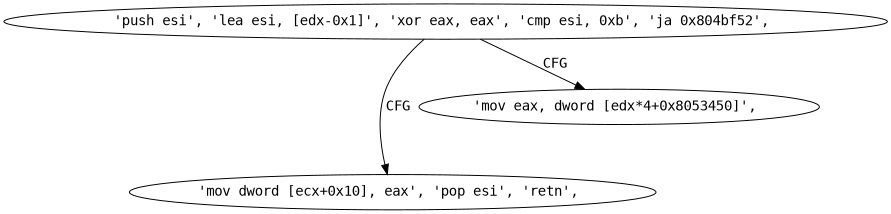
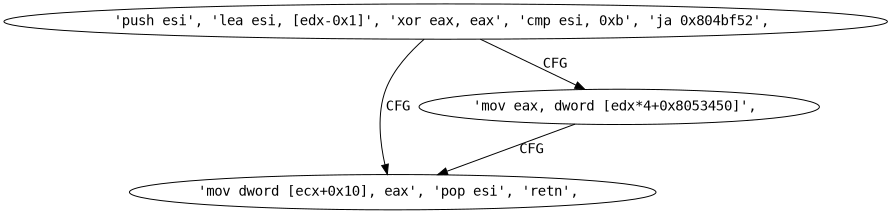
none -> (511, 148)
